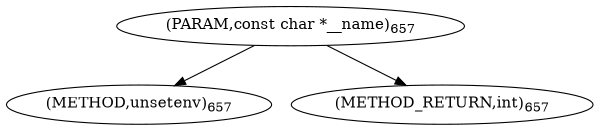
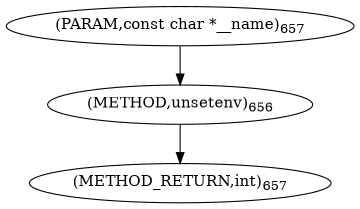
(362, 63) -> (180, 139)
(220, 103) -> (261, 103)
